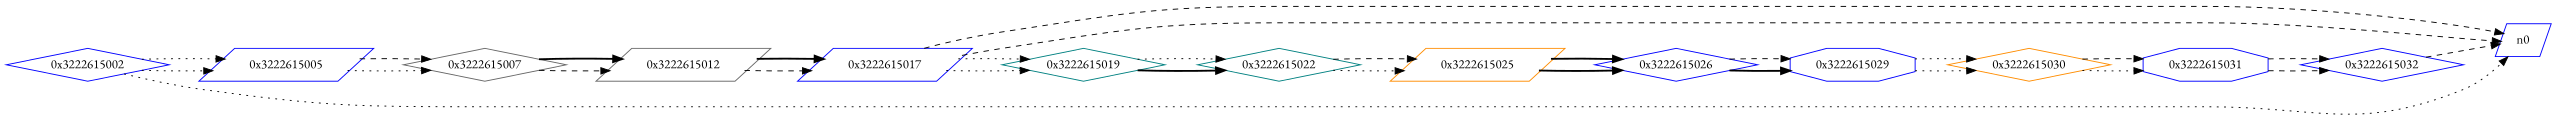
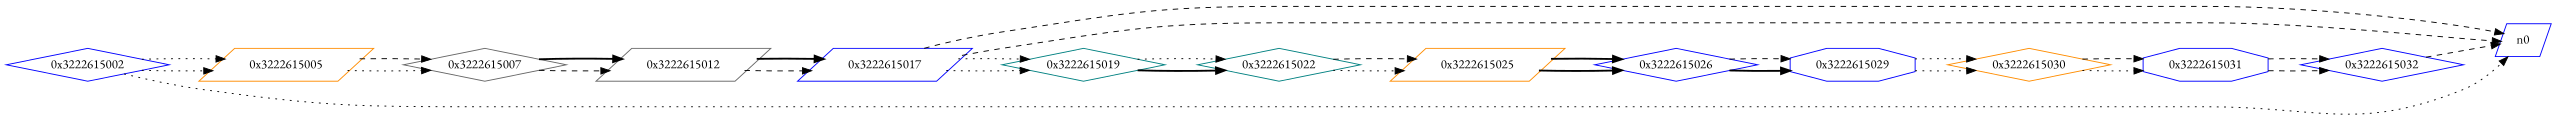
(286, 65) -> (286, 65)
